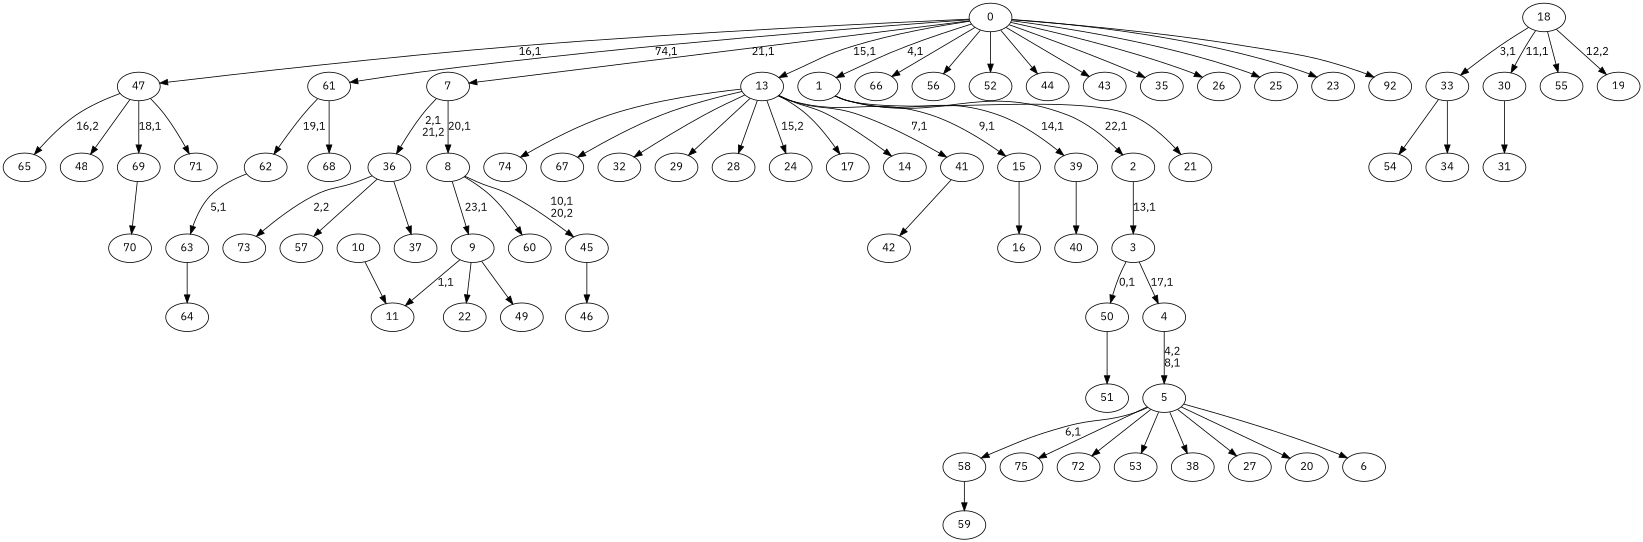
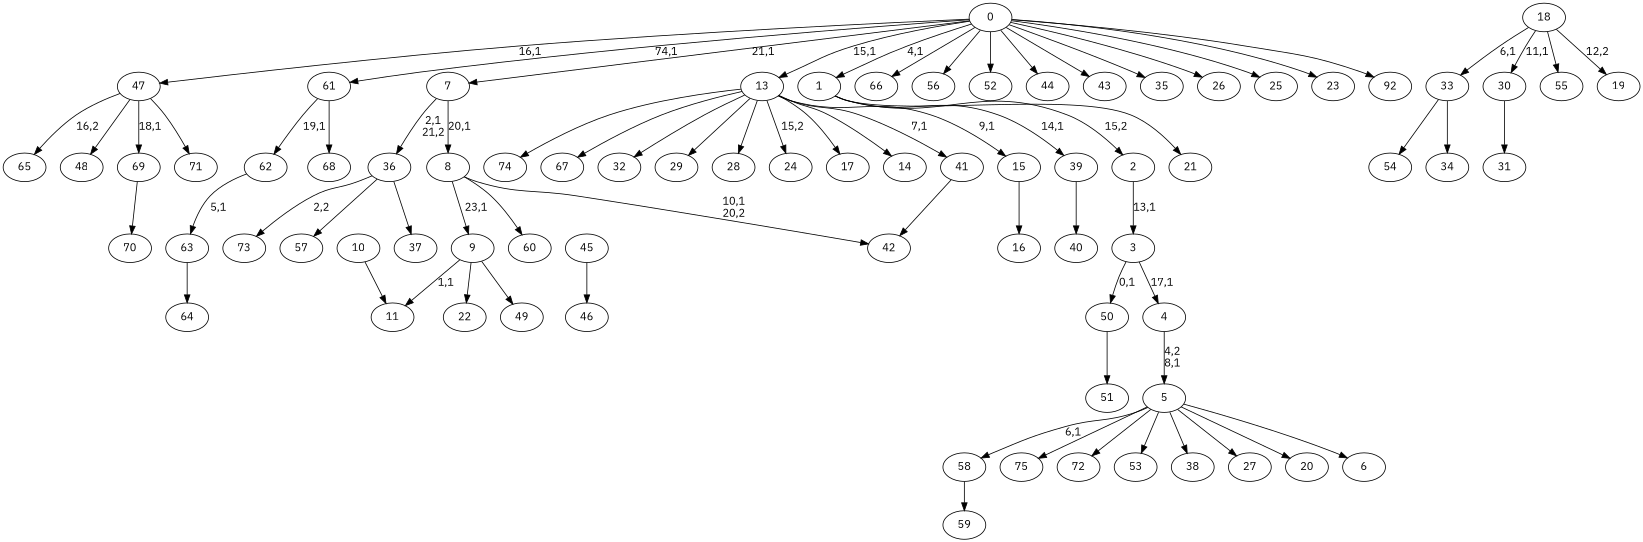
(1508, 52) -> (1508, 52)
(1116, 127) -> (1116, 127)
(518, 199) -> (662, 209)
